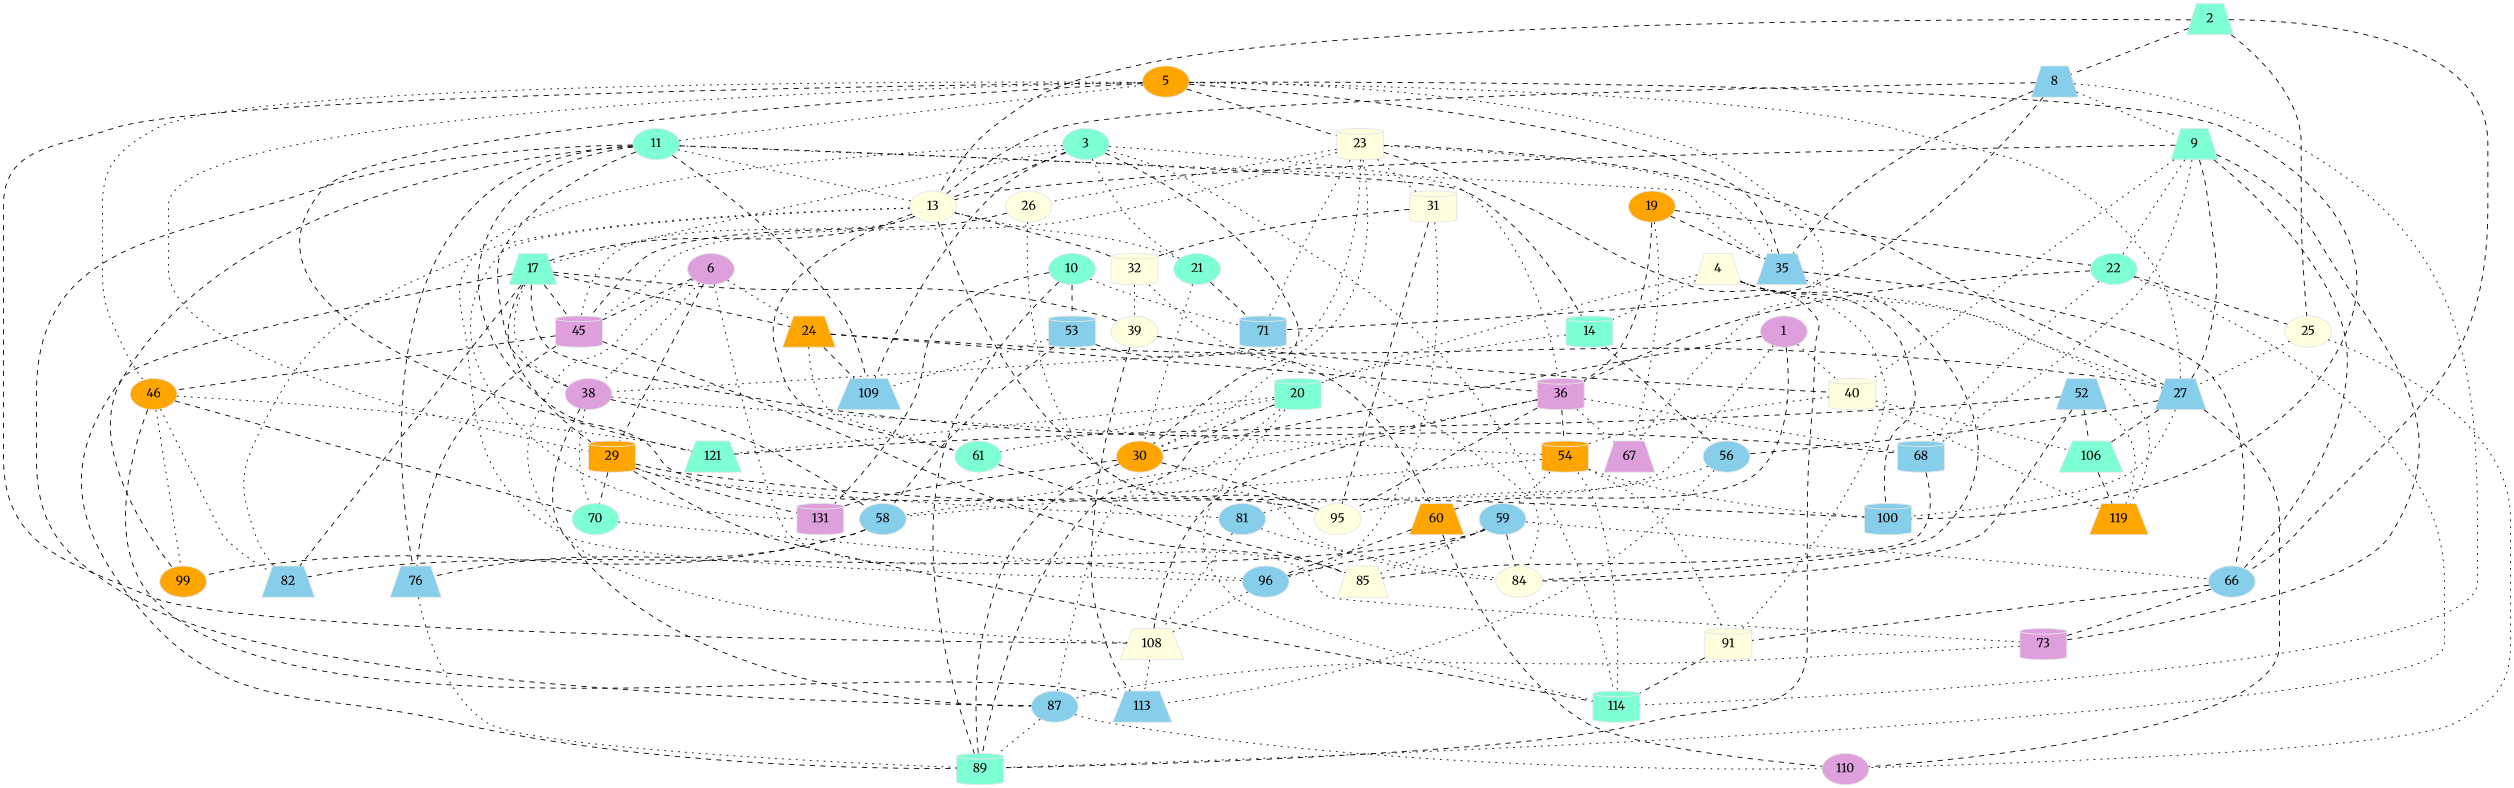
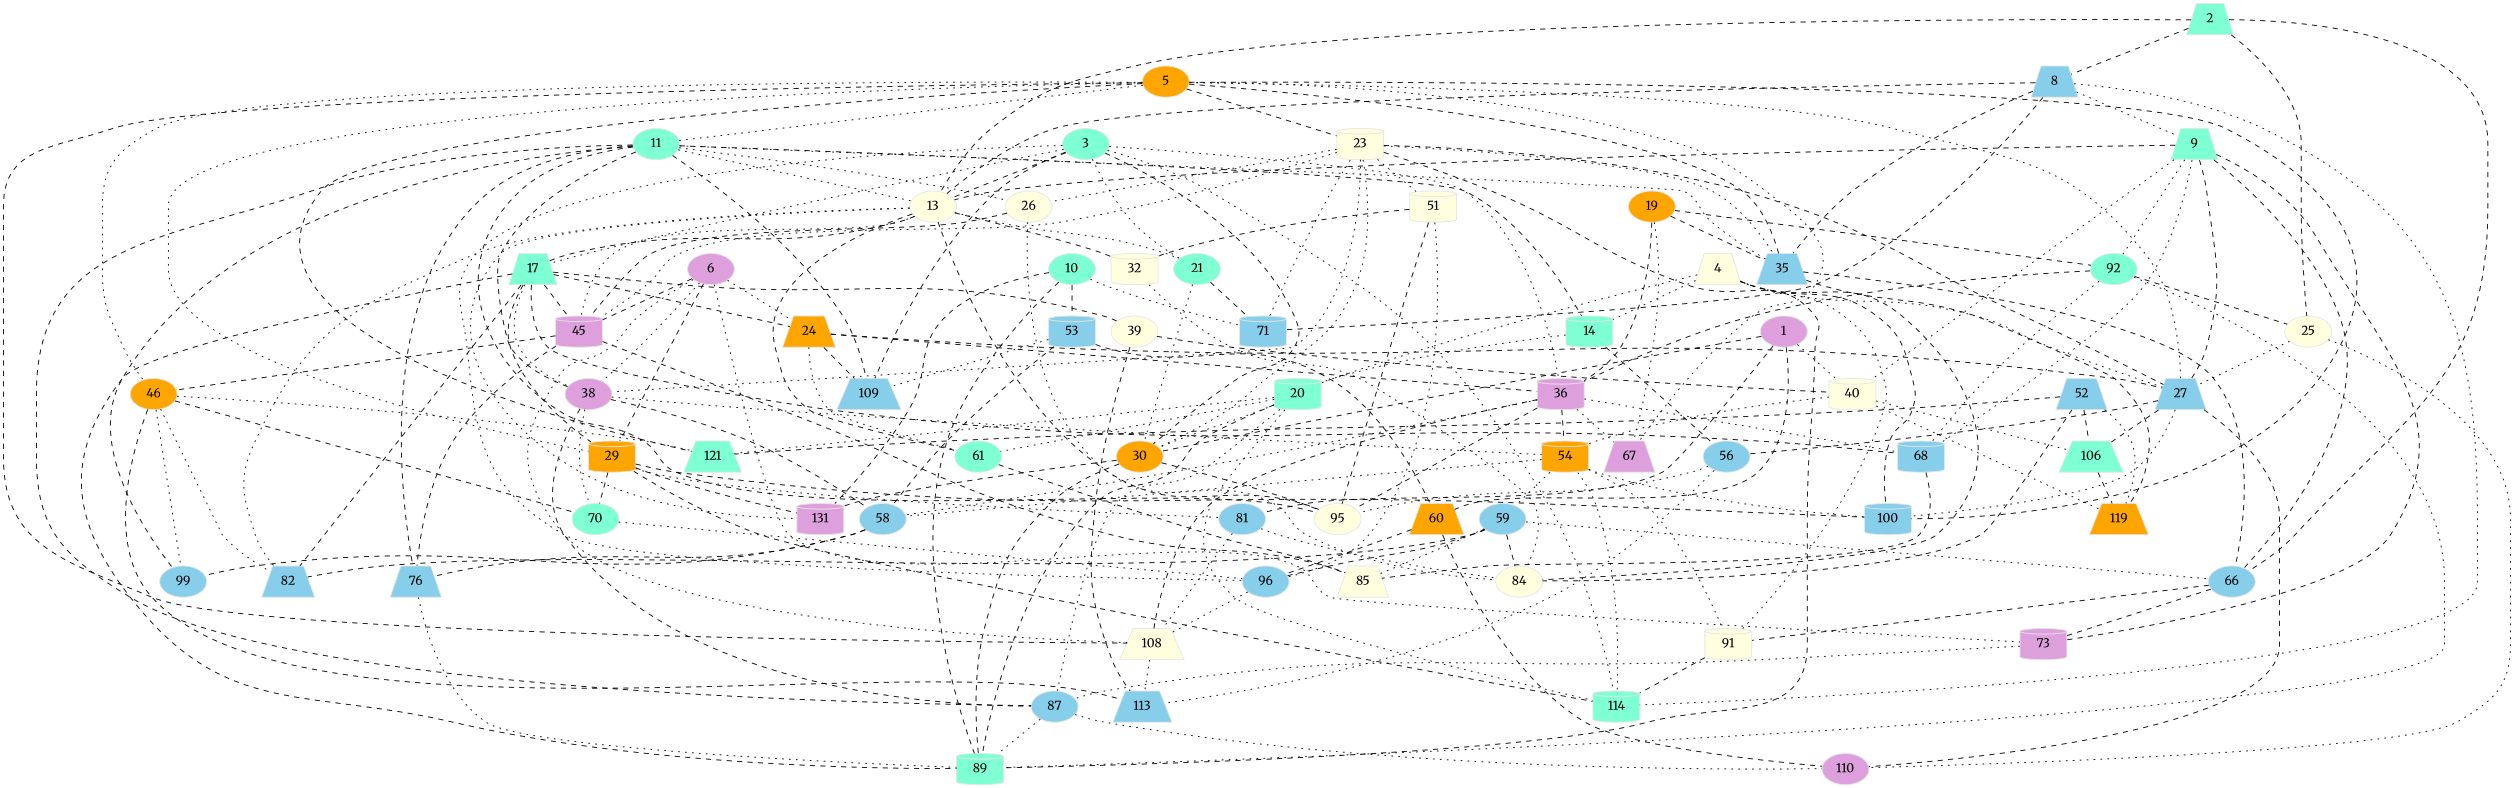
none -> (844, 171)
(1433, 207) -> (1433, 207)
(2114, 269) -> (2114, 269)
(1135, 301) -> none
(2123, 387) -> (2123, 387)
(1660, 473) -> (1660, 473)
(183, 582) -> (183, 582)
